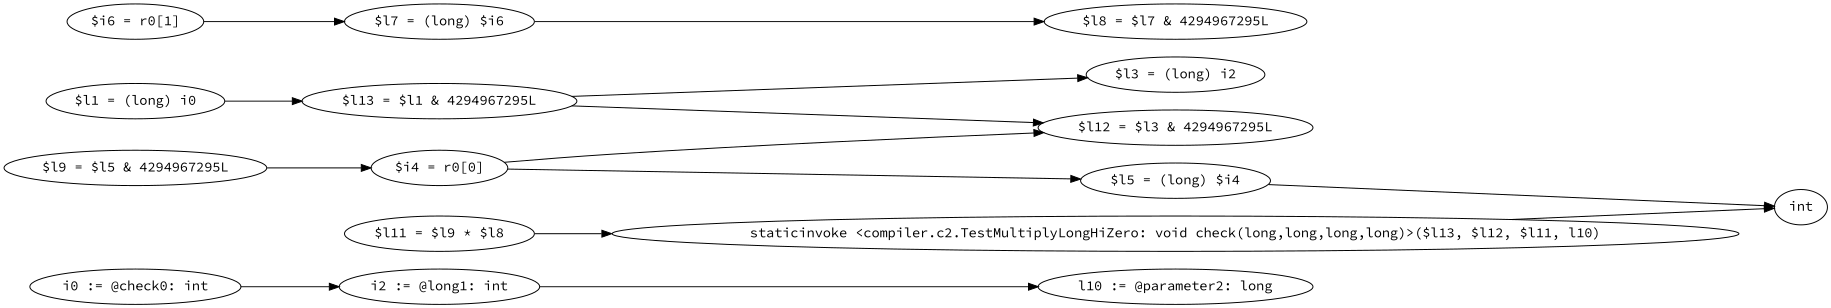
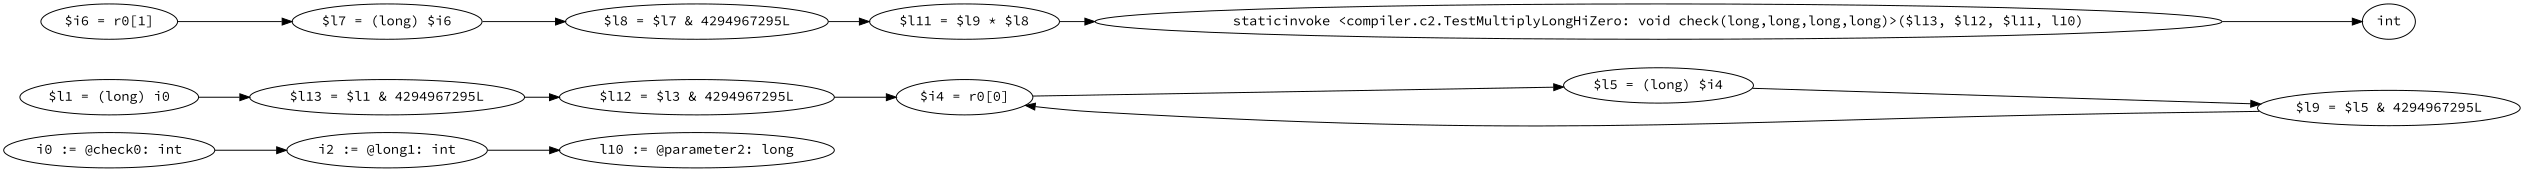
none -> (844, 22)
(1176, 75) -> none
(769, 145) -> (860, 97)
(1516, 195) -> (2002, 96)
